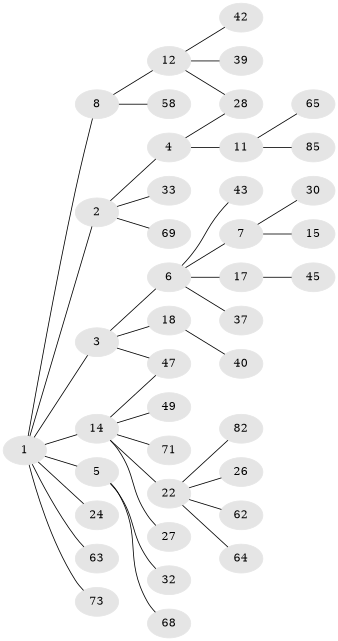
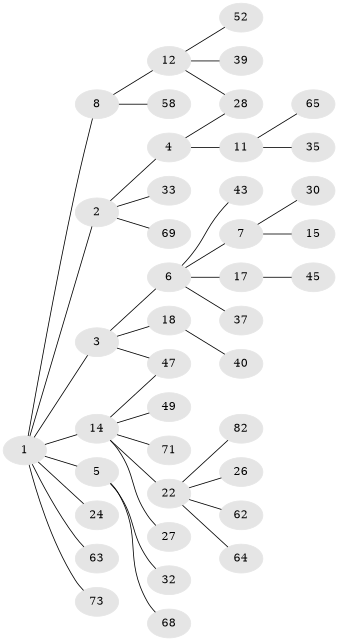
(241, 18) -> (241, 18)
(313, 147) -> (313, 147)
